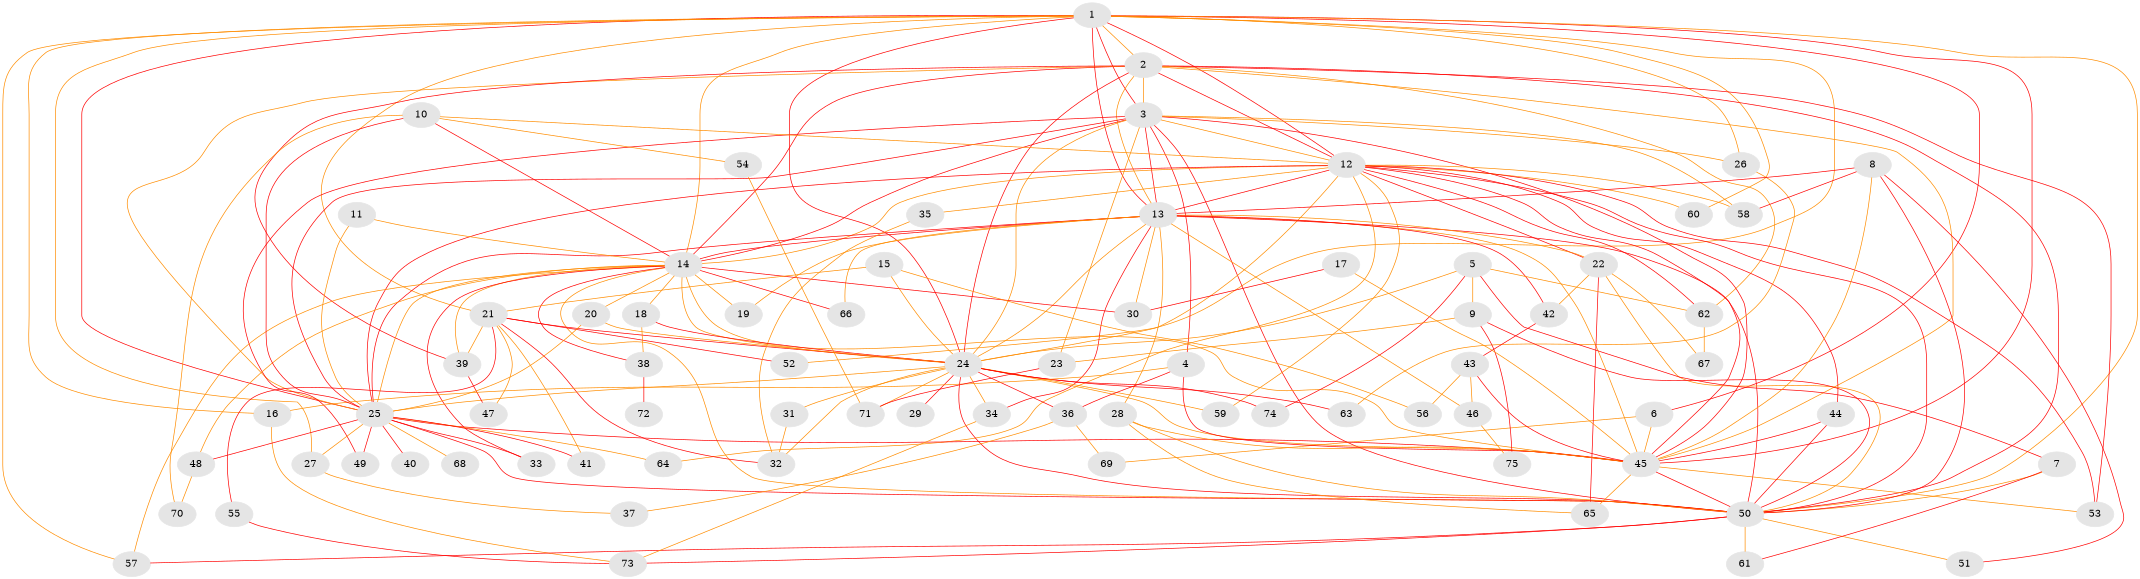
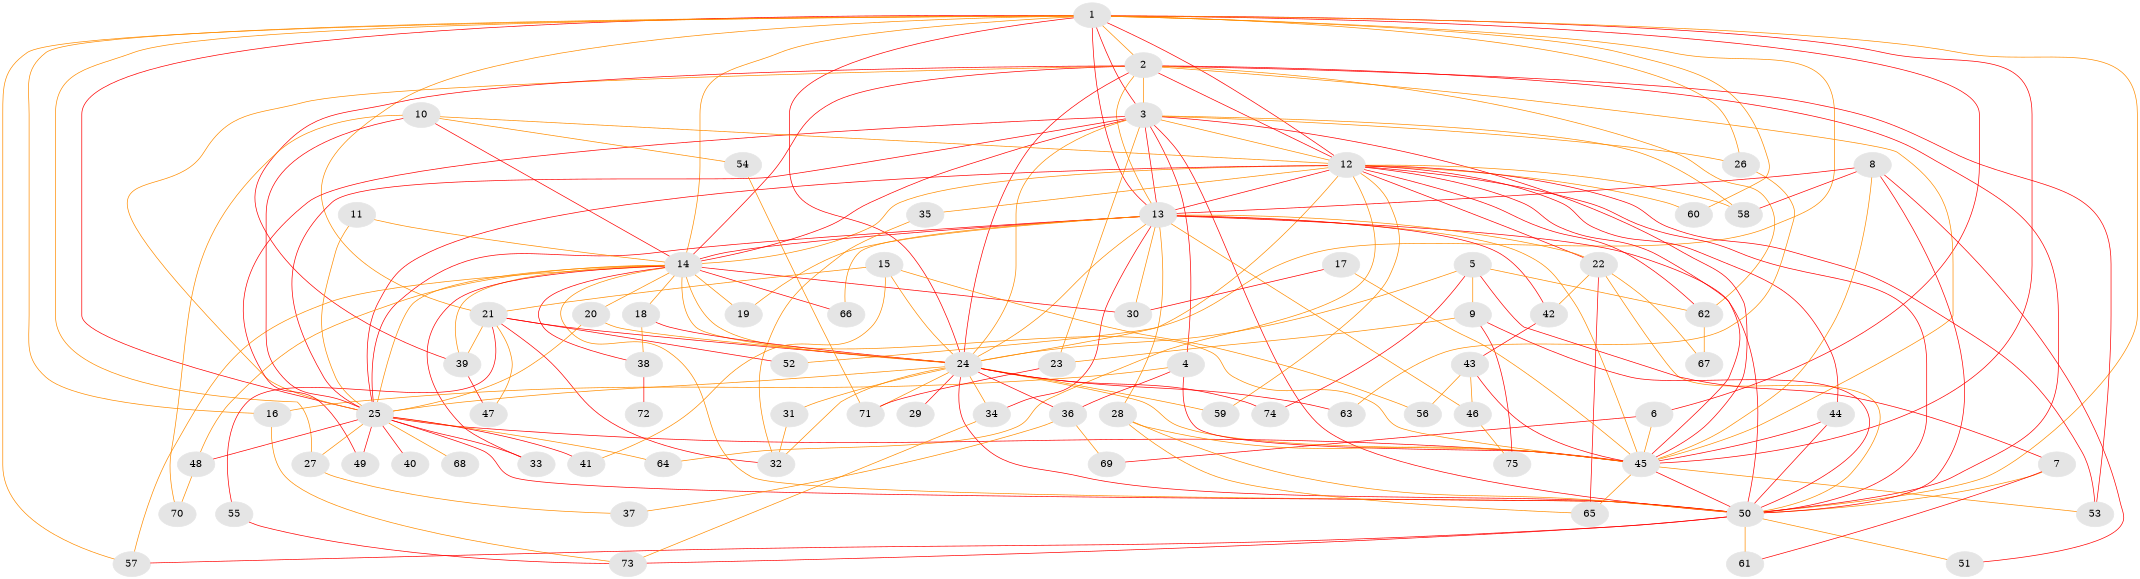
(542, 383) -> (744, 364)
(1393, 438) -> (1393, 438)
